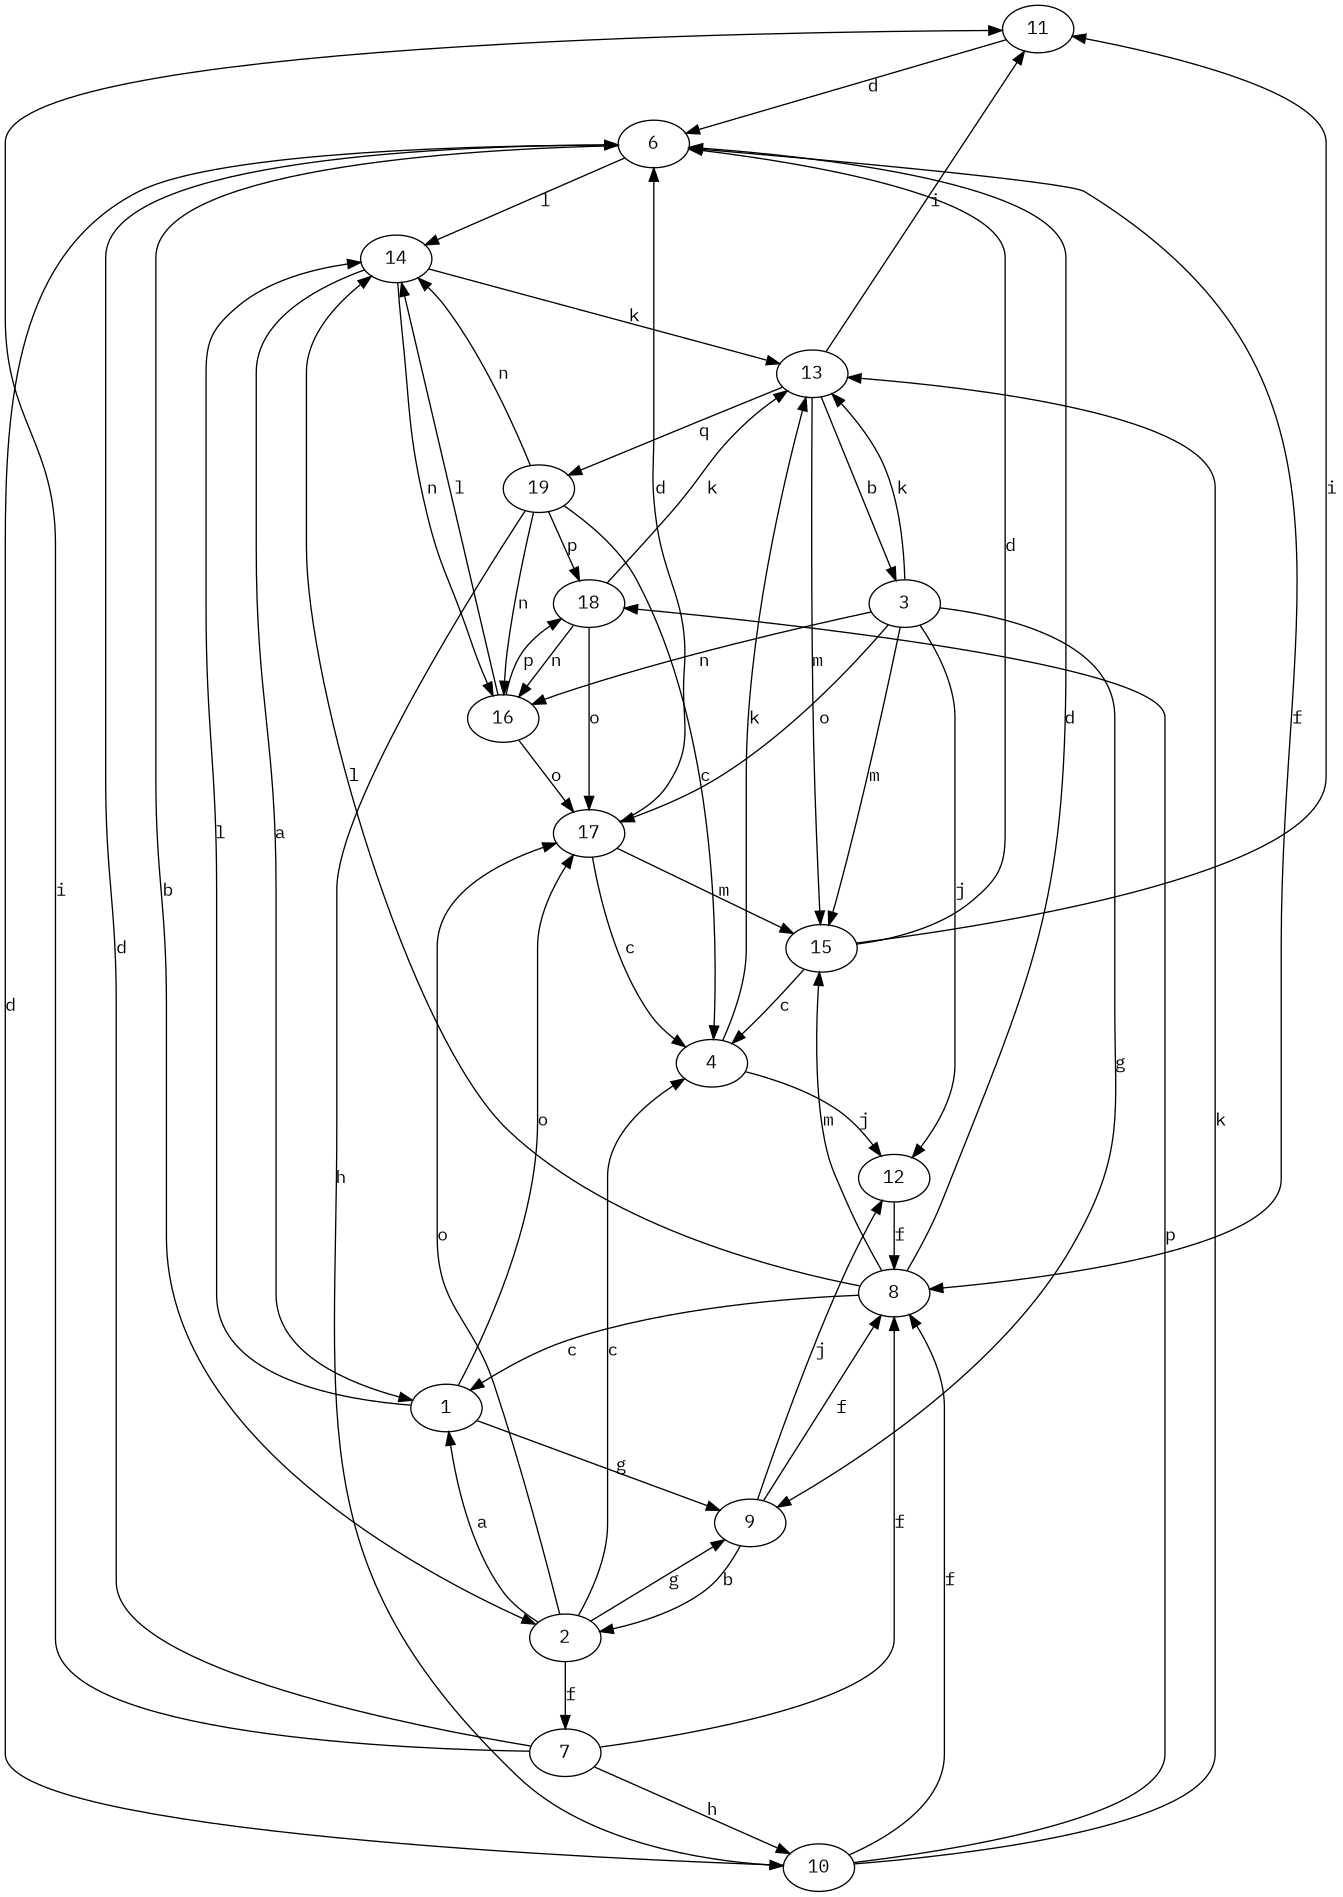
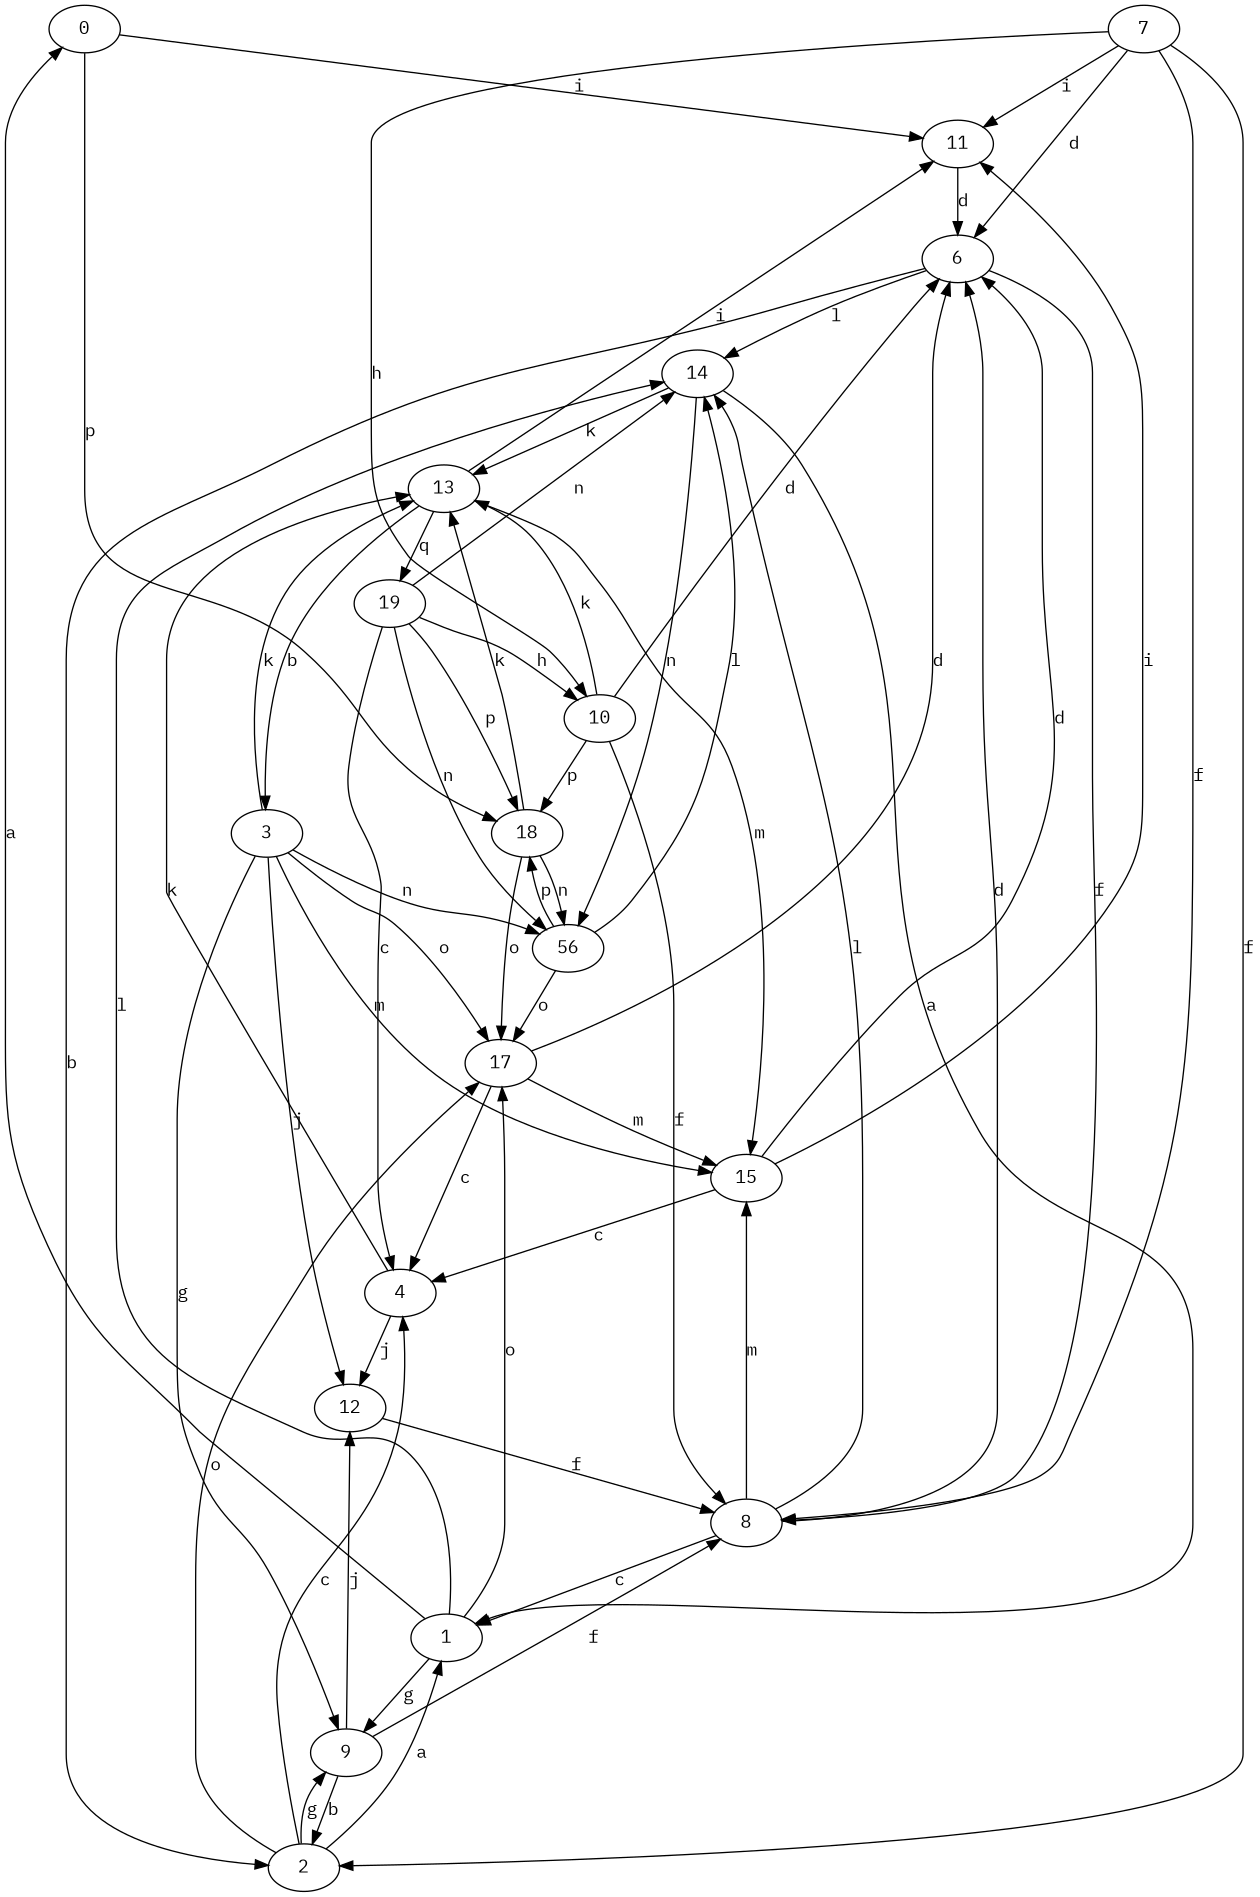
none -> (85, 29)
(503, 719) -> (568, 948)
(565, 1689) -> (1243, 1340)
